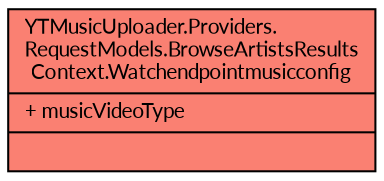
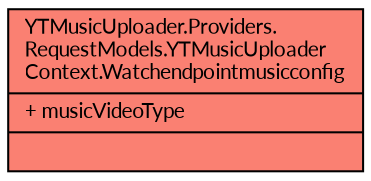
(192, 50) -> (176, 50)
